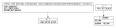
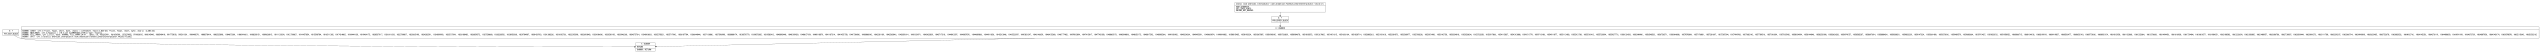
(48, 22) -> (1280, 21)
none -> (1280, 33)
